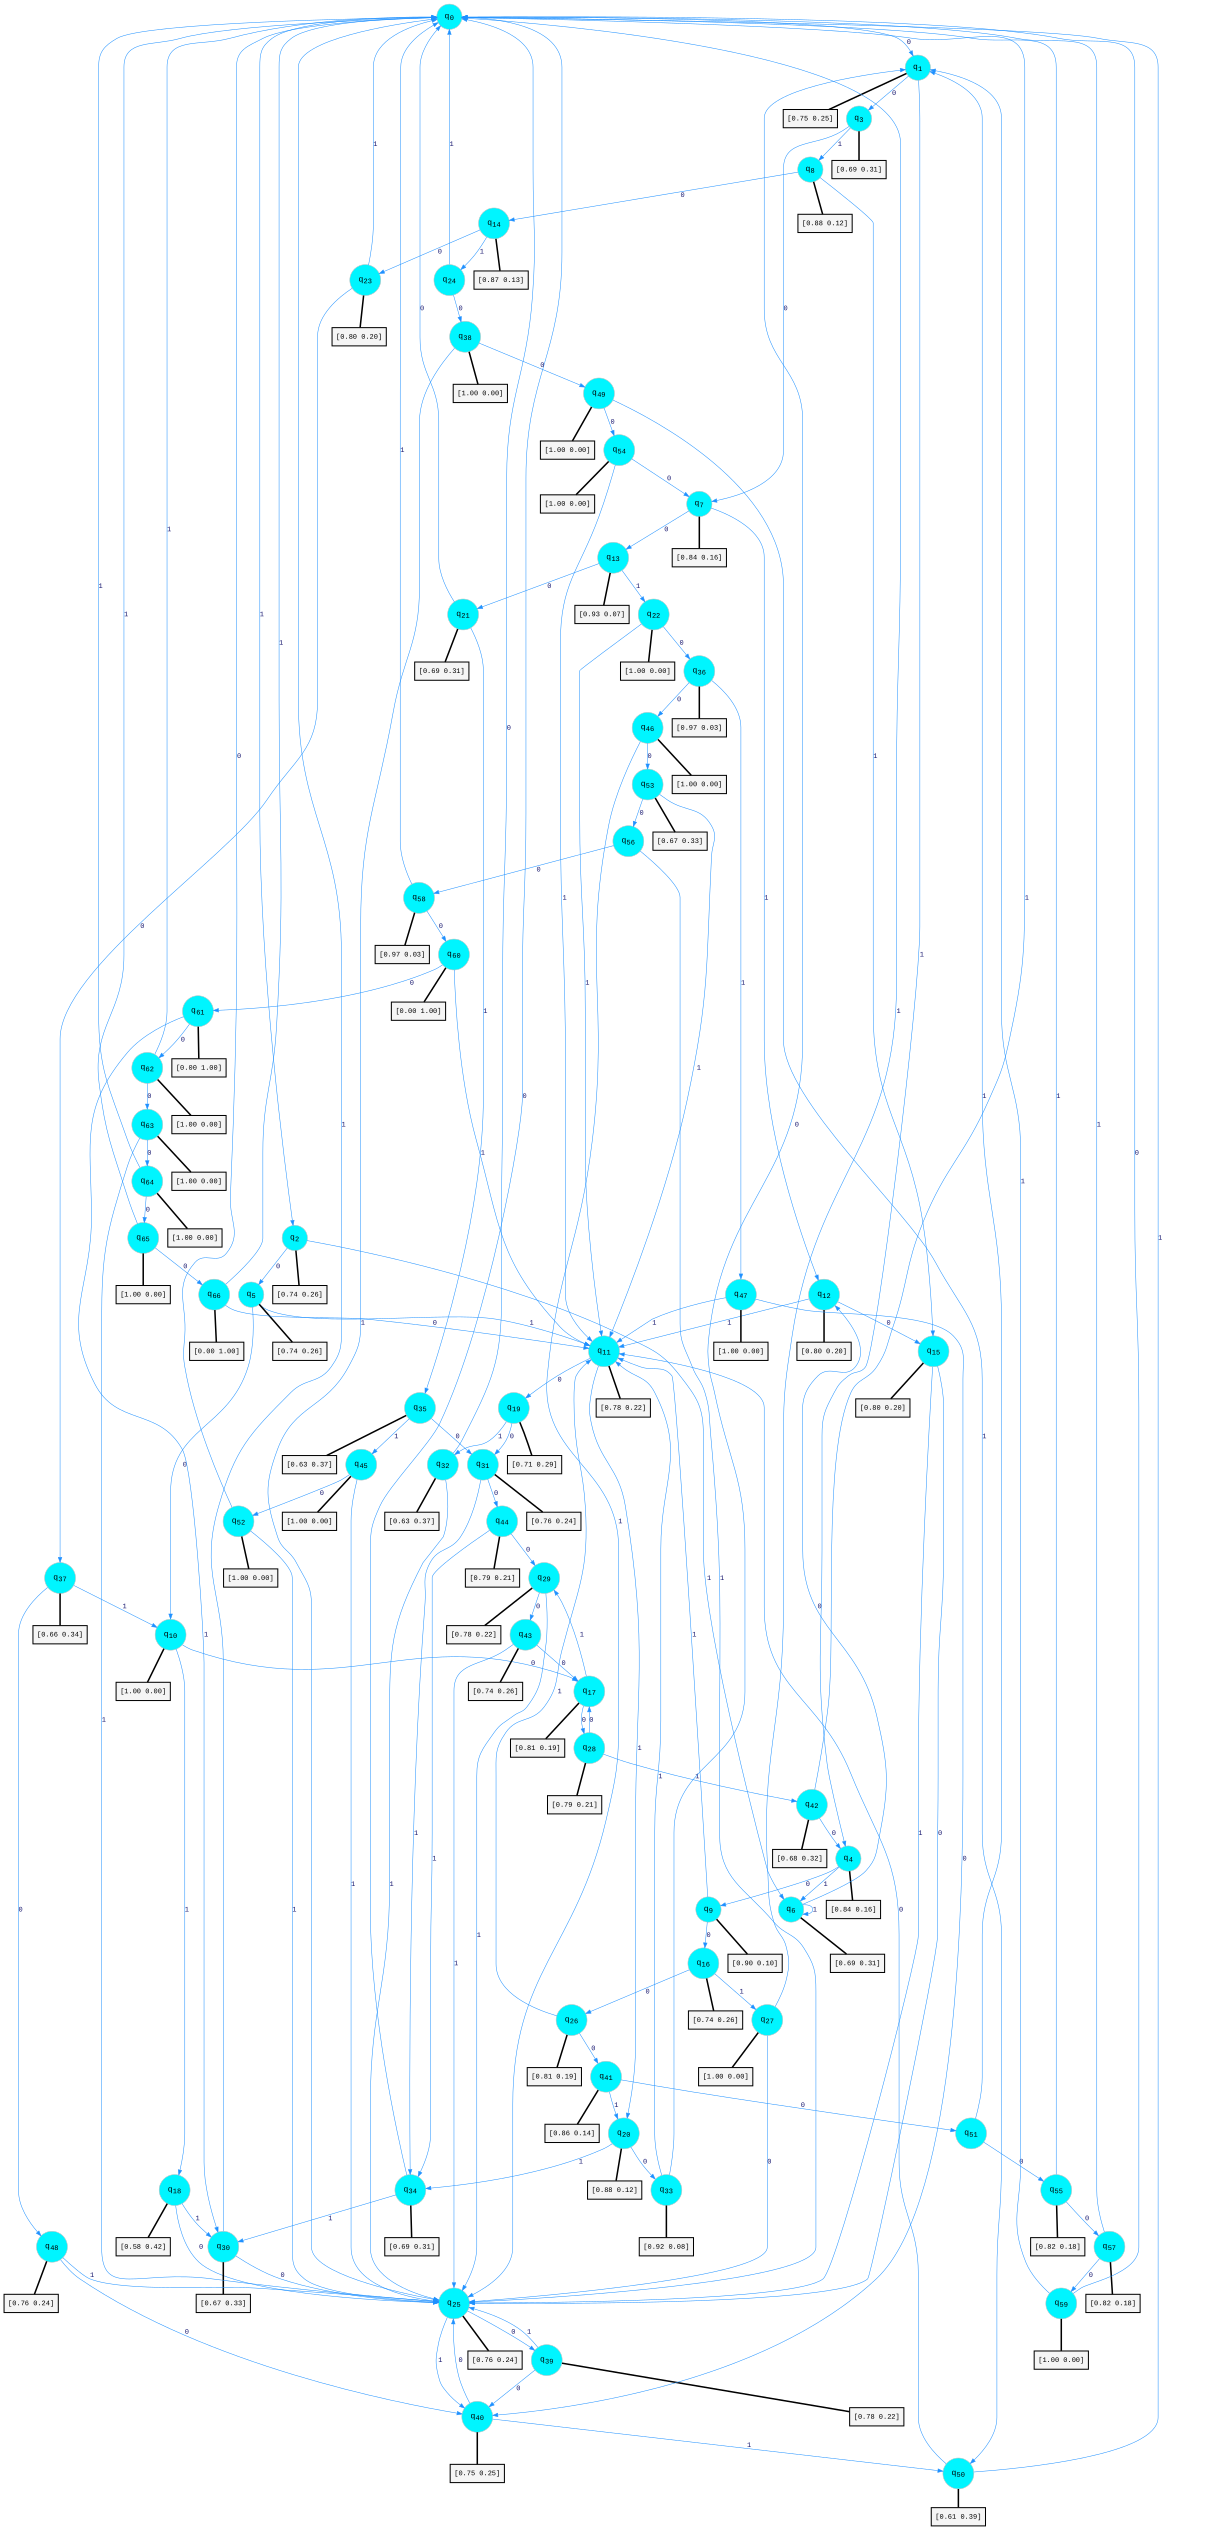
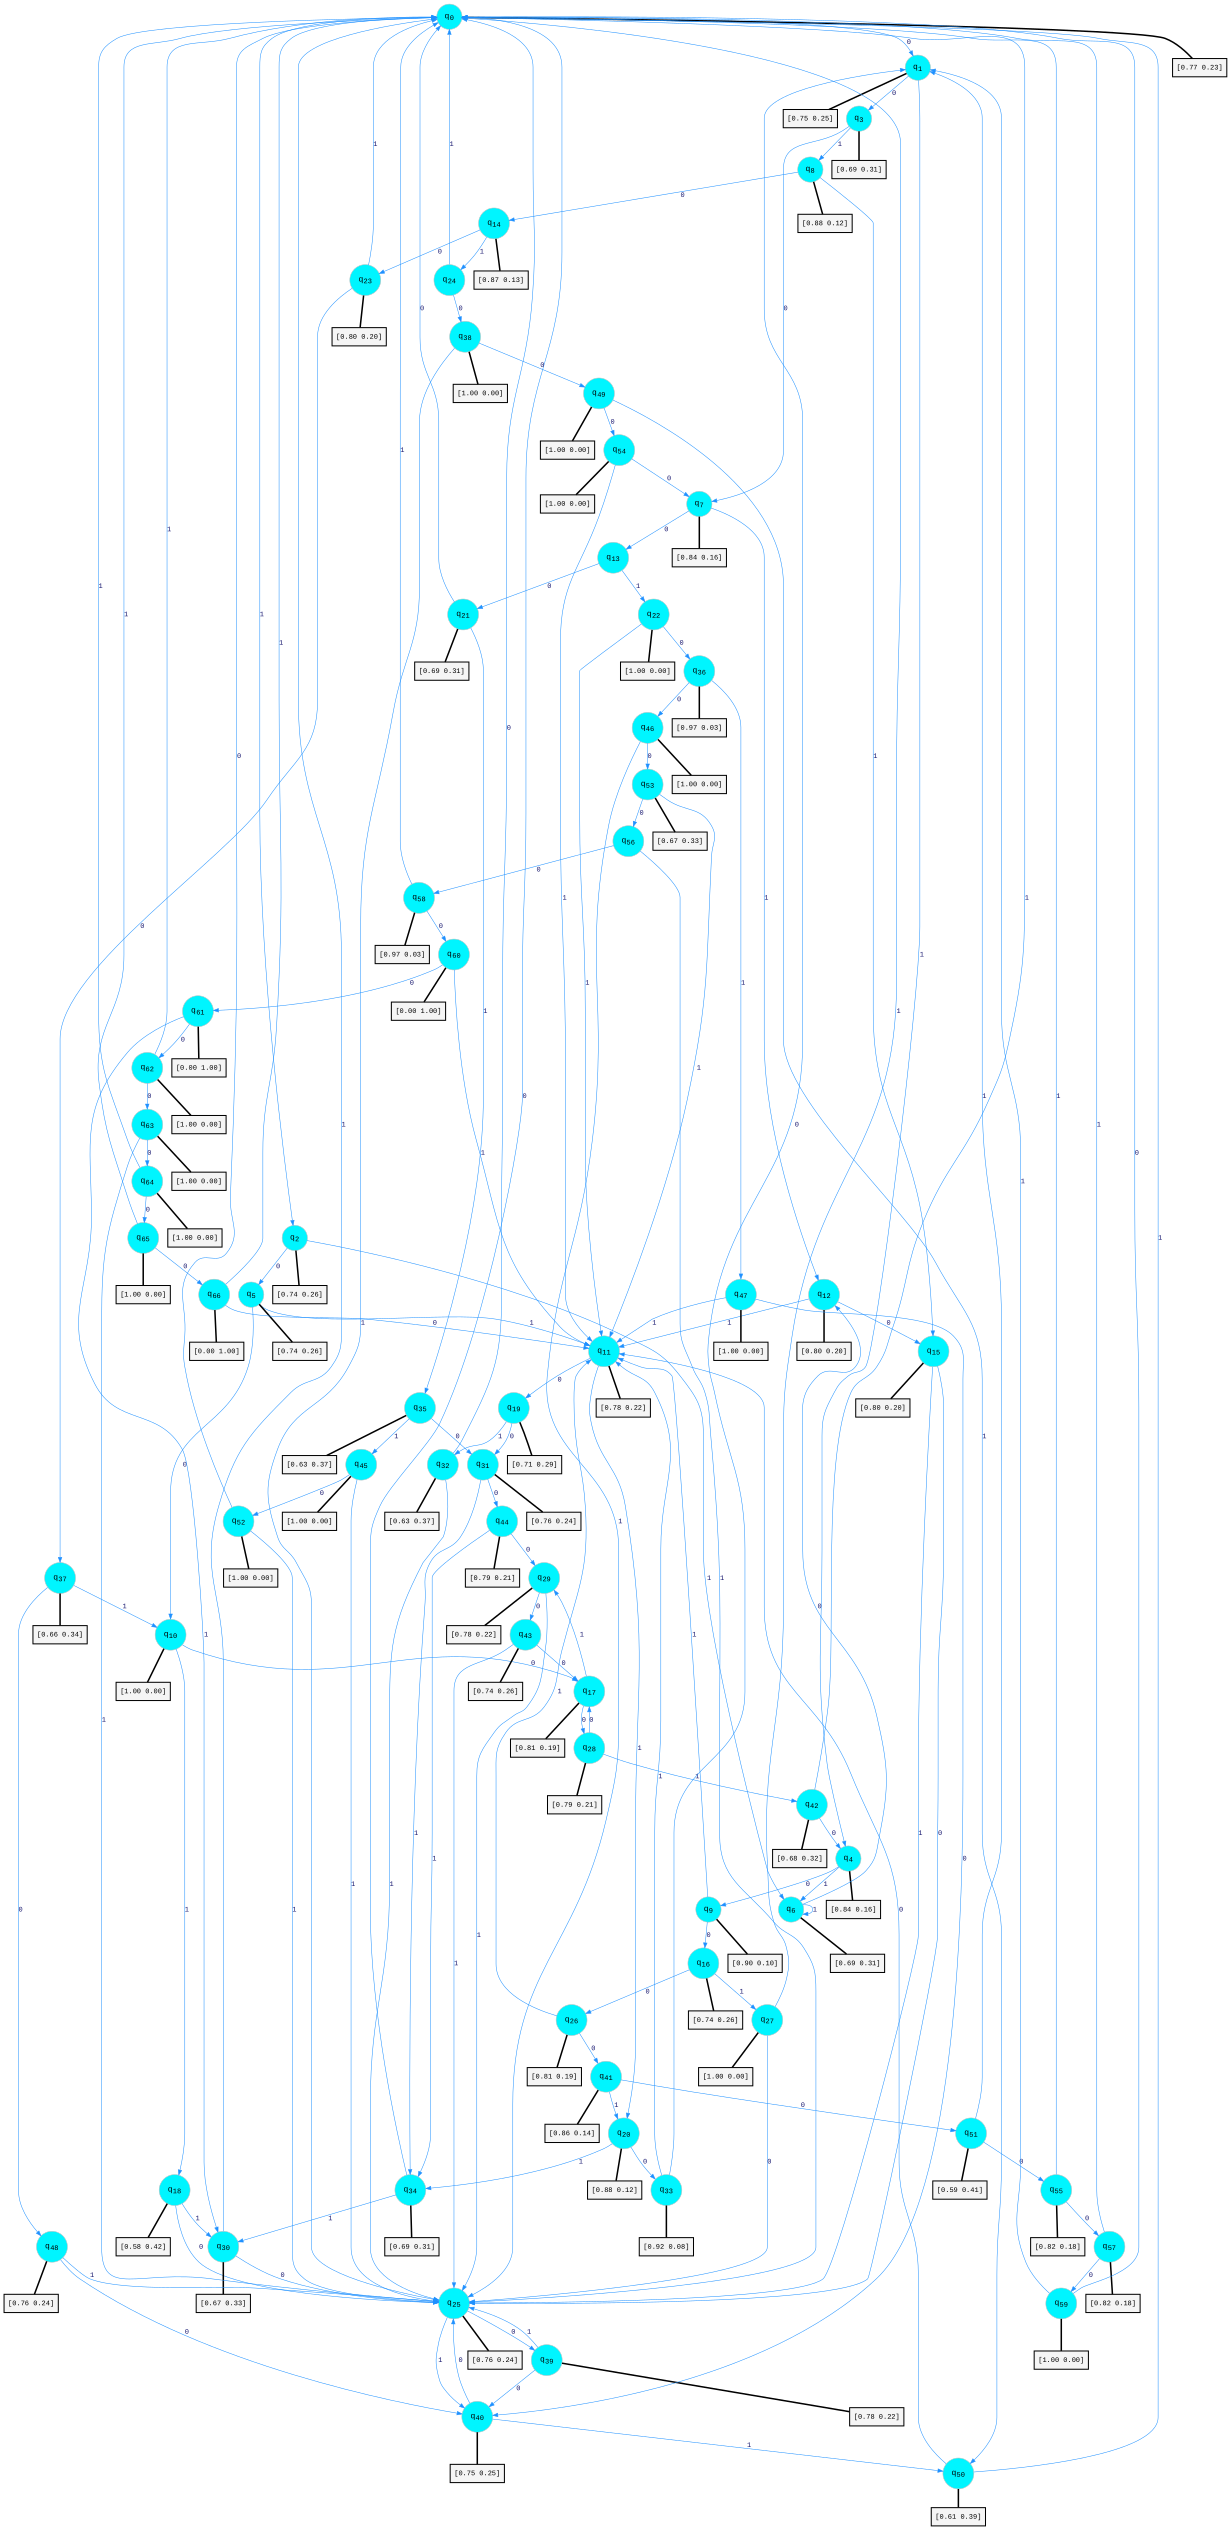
none -> (1200, 68)
(602, 614) -> none
none -> (960, 2190)
